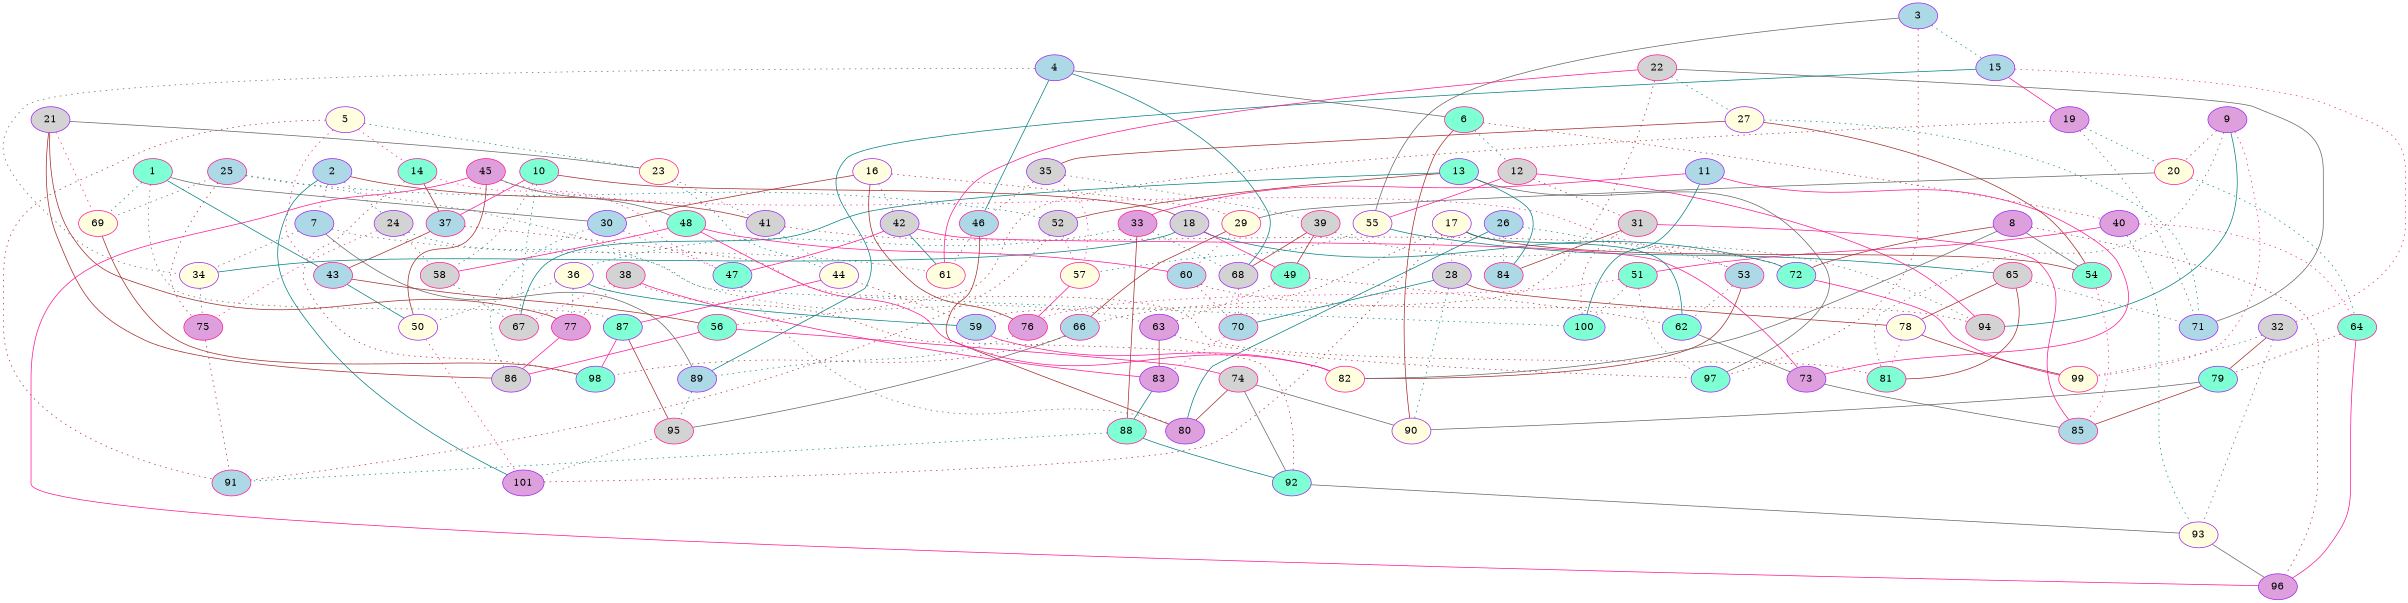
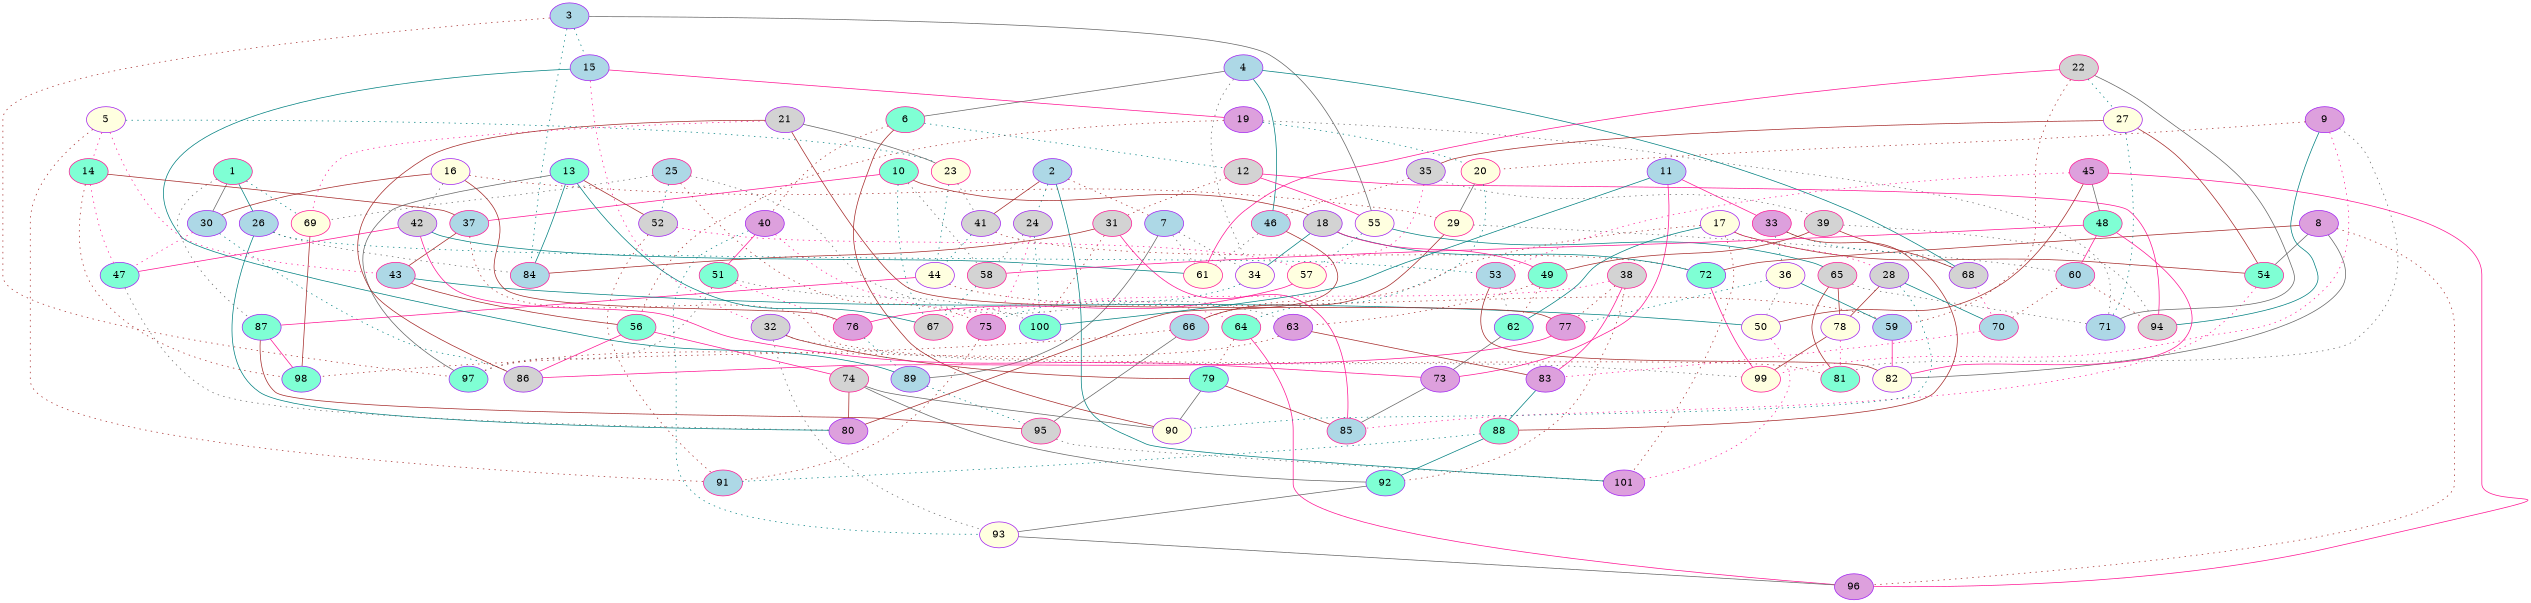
none -> (546, 145)
(247, 226) -> (246, 198)
(1345, 379) -> (1892, 379)
